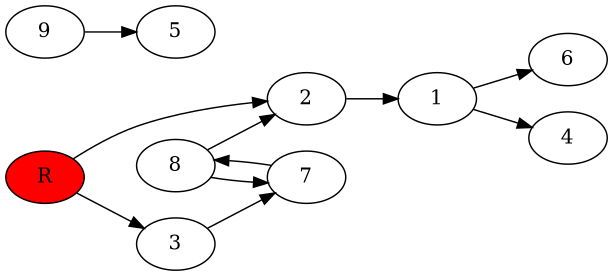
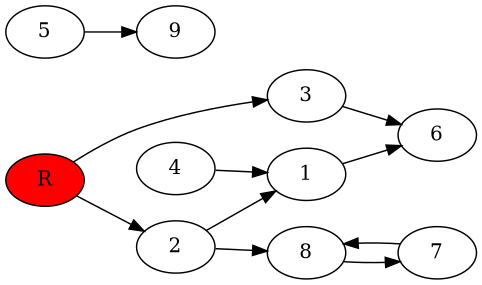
(103, 32) -> (103, 32)
(496, 116) -> (234, 171)
(235, 136) -> (234, 250)
(235, 214) -> (365, 113)
